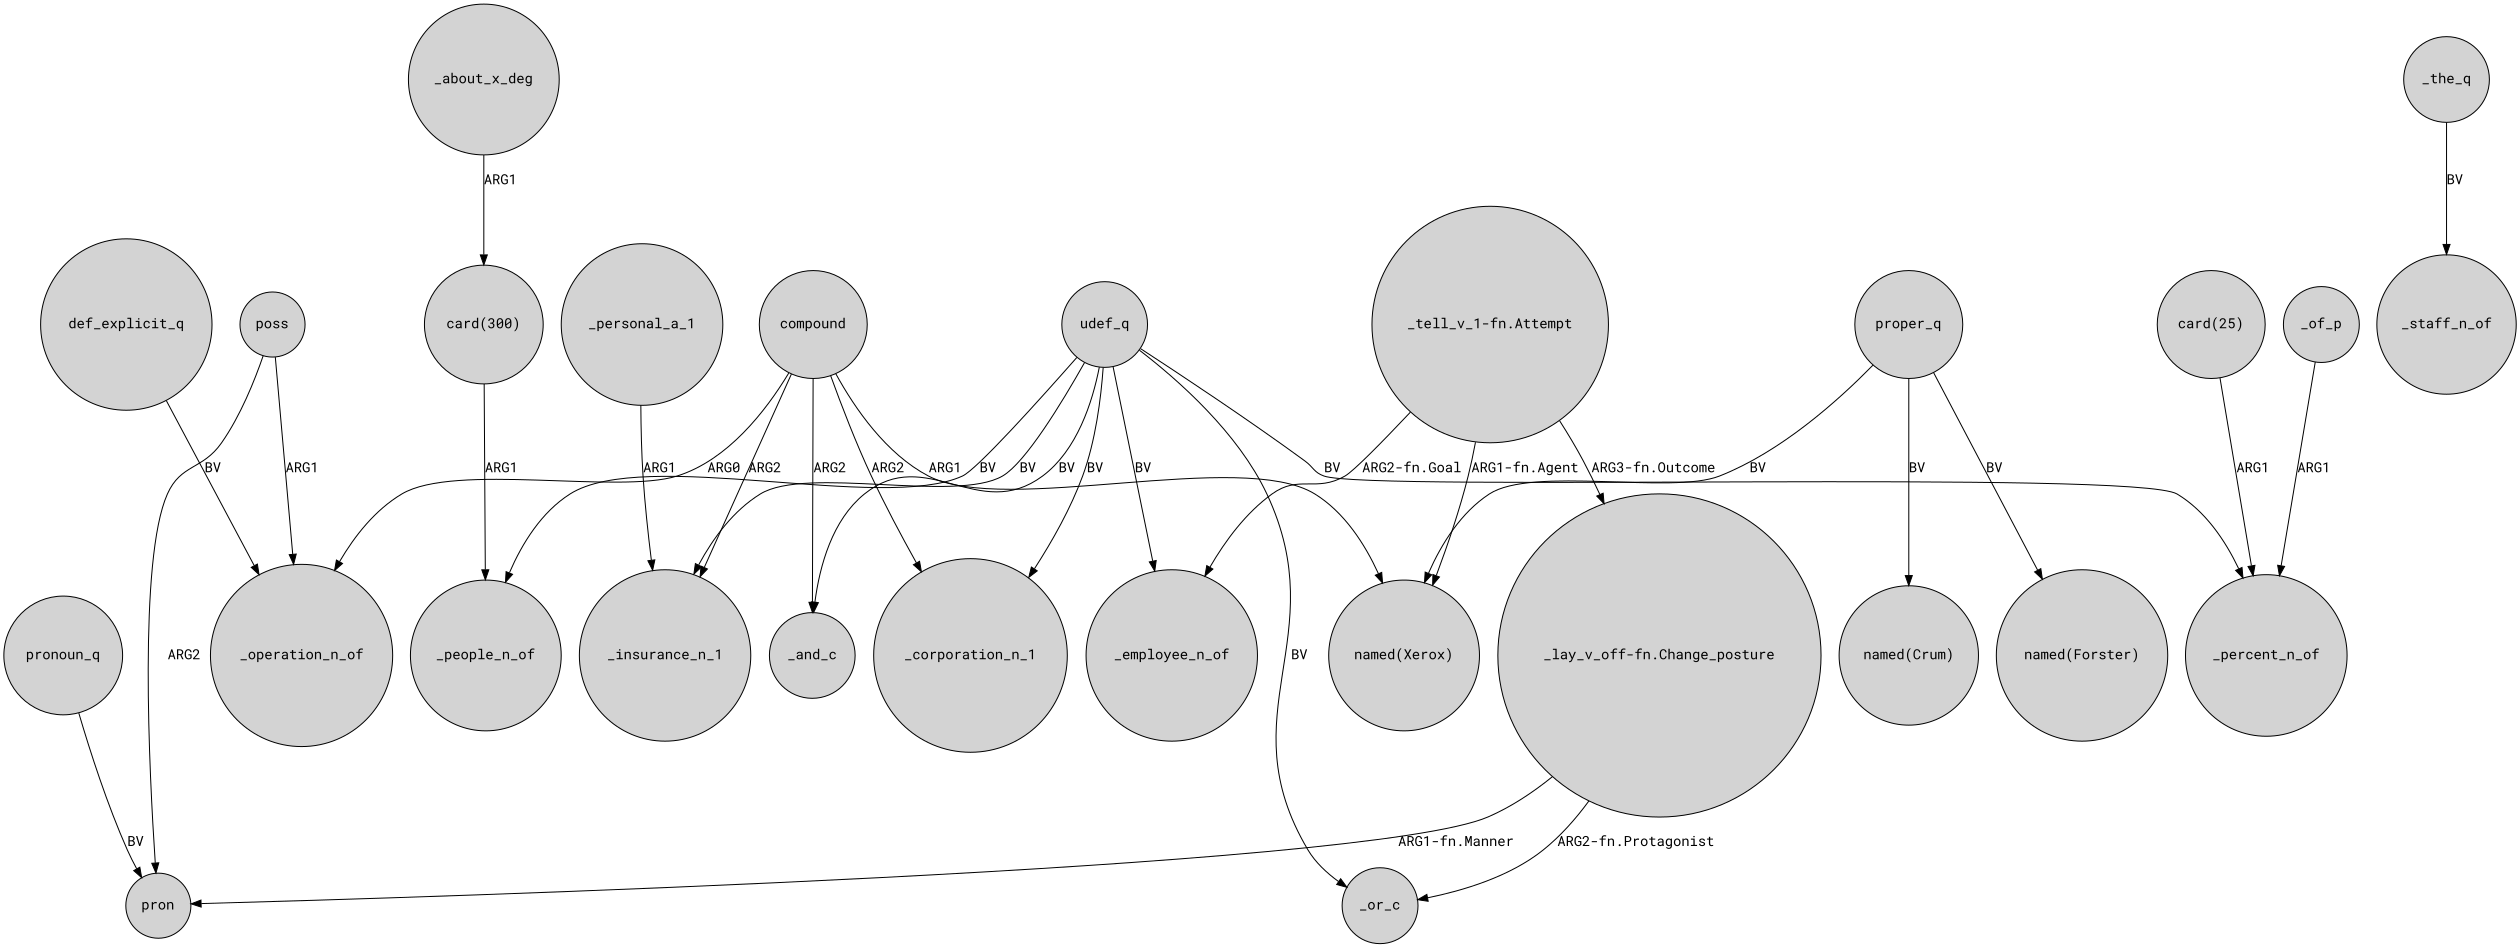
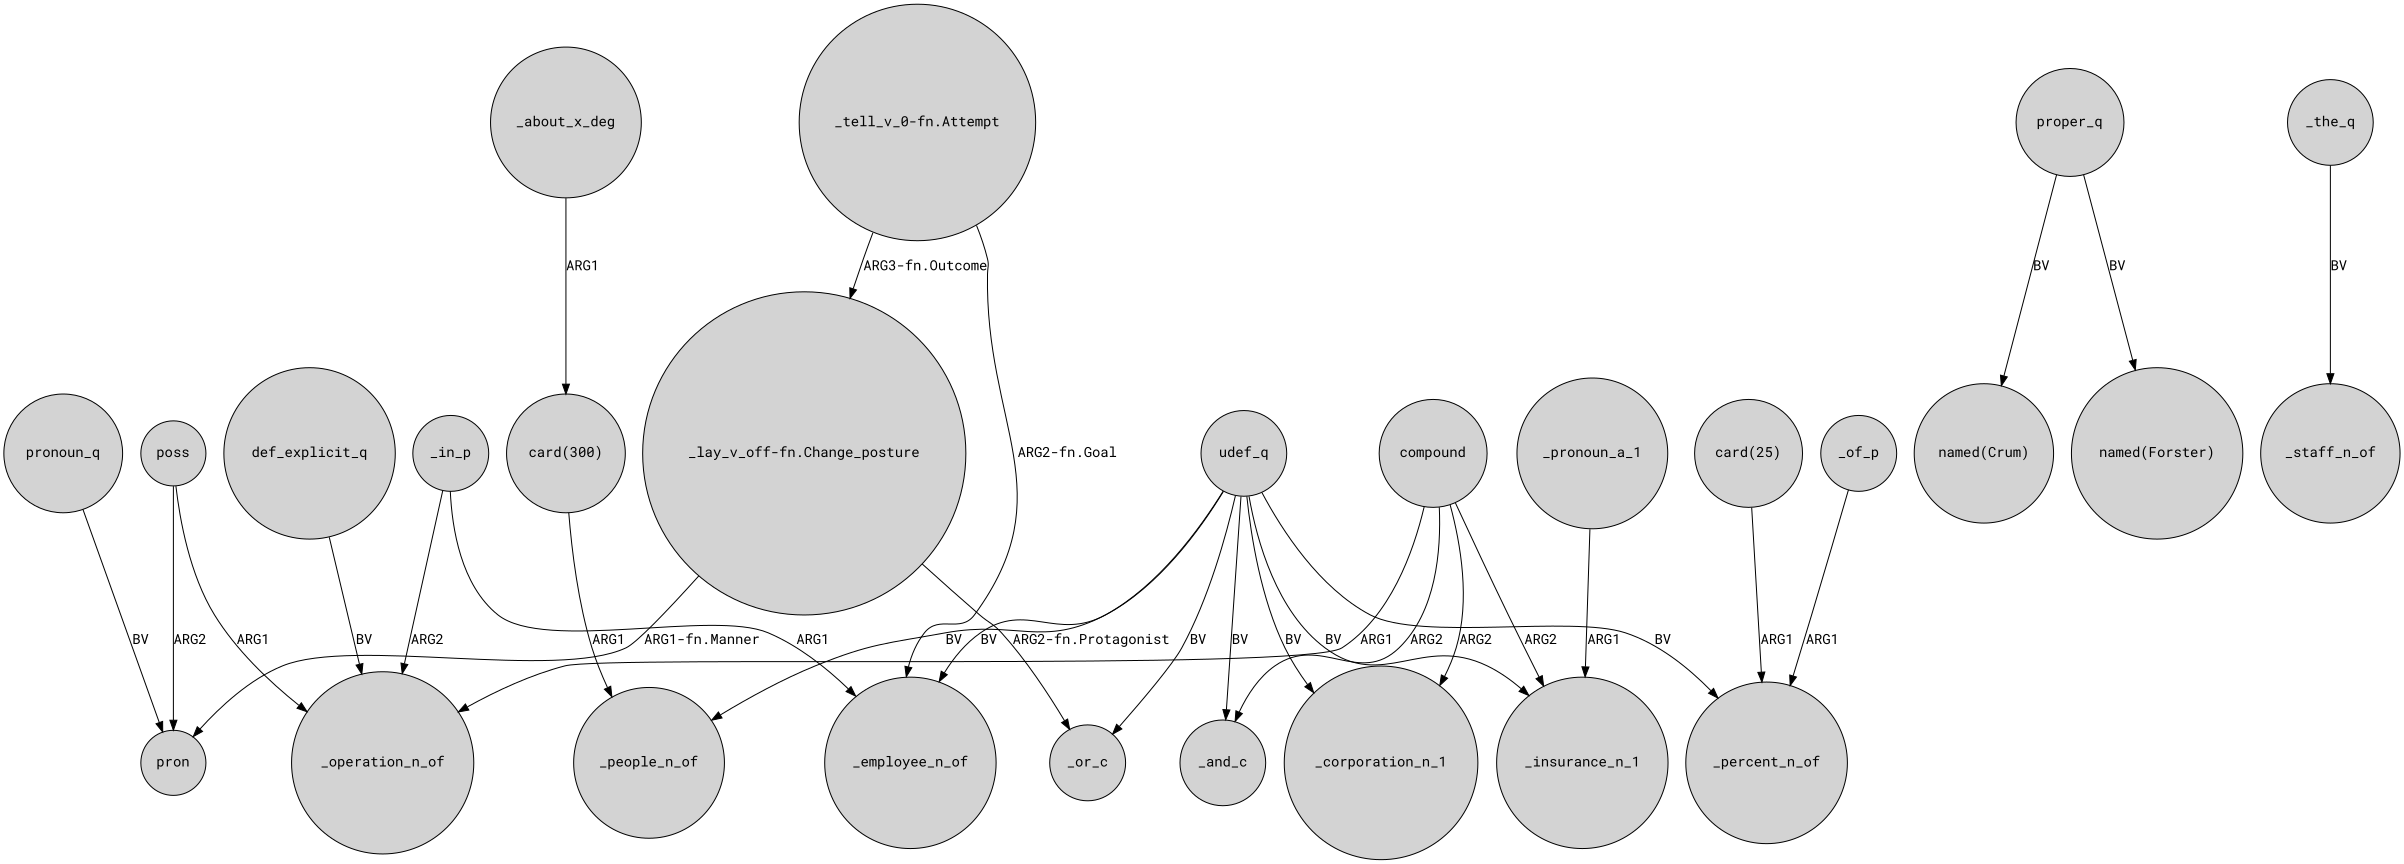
(642, 325) -> (1592, 453)
(1490, 325) -> (917, 122)
none -> (451, 453)
(724, 469) -> (1377, 640)
(1404, 655) -> none
